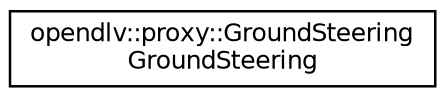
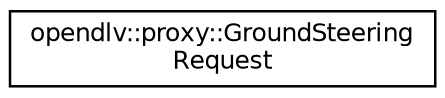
(223, 49) -> (223, 49)
